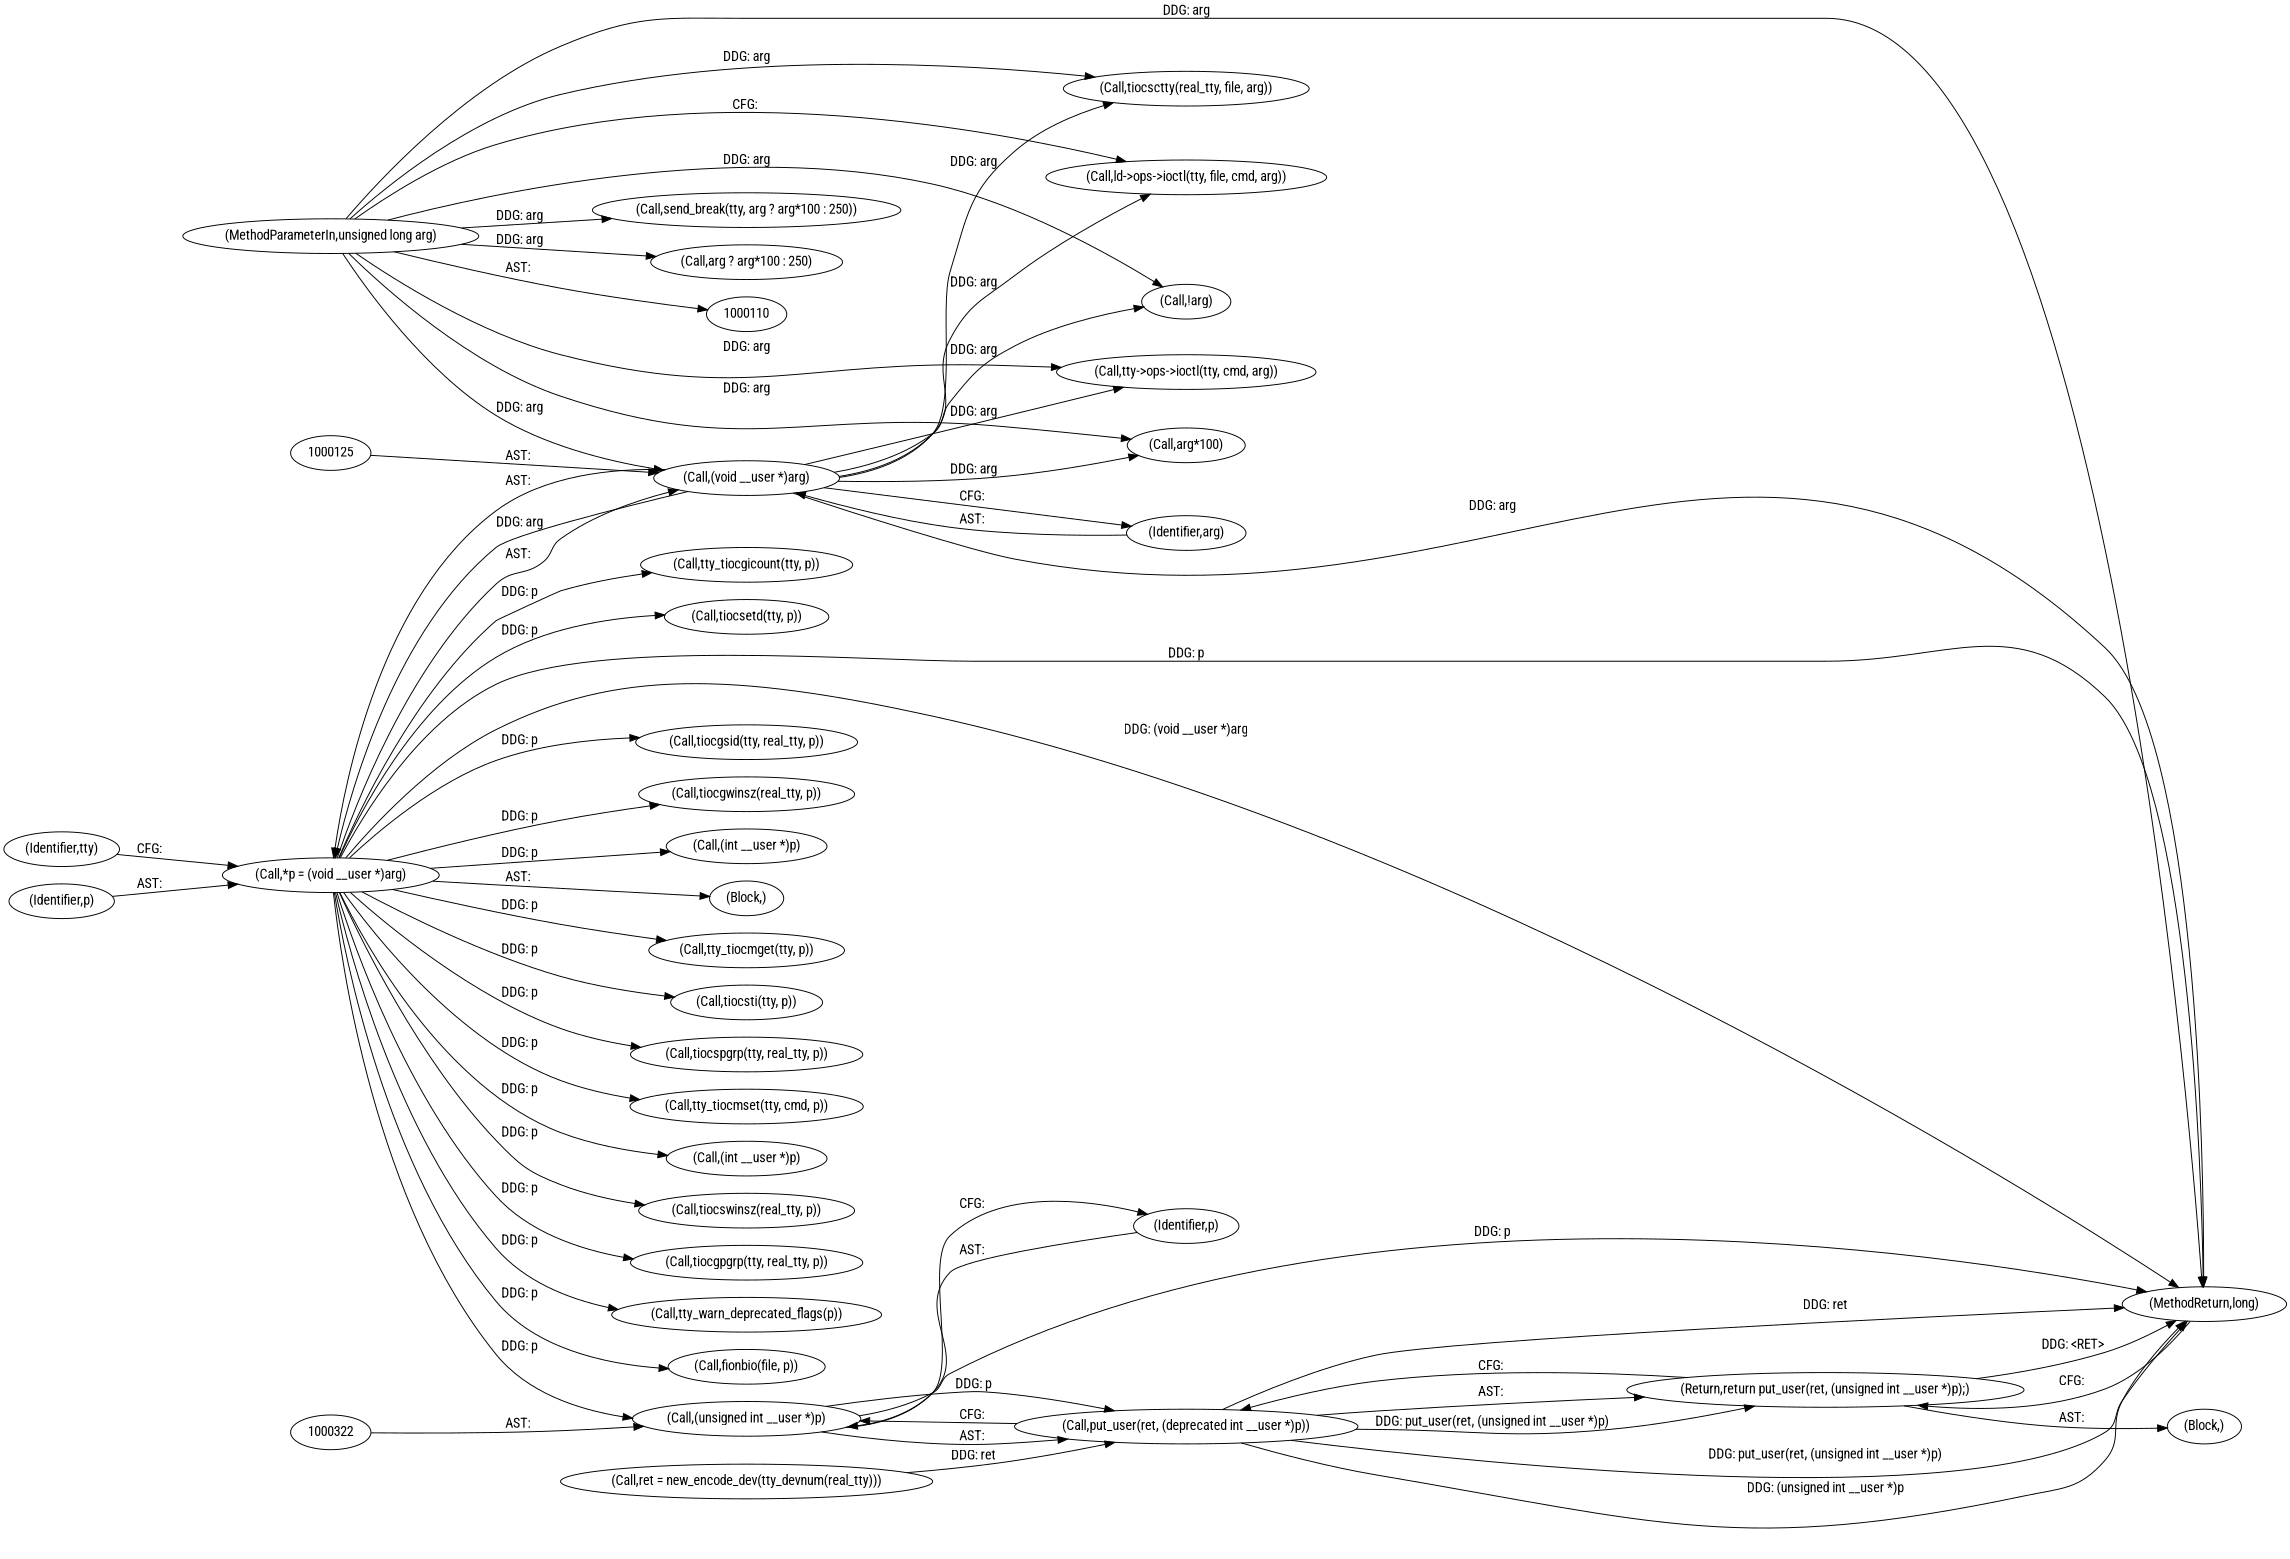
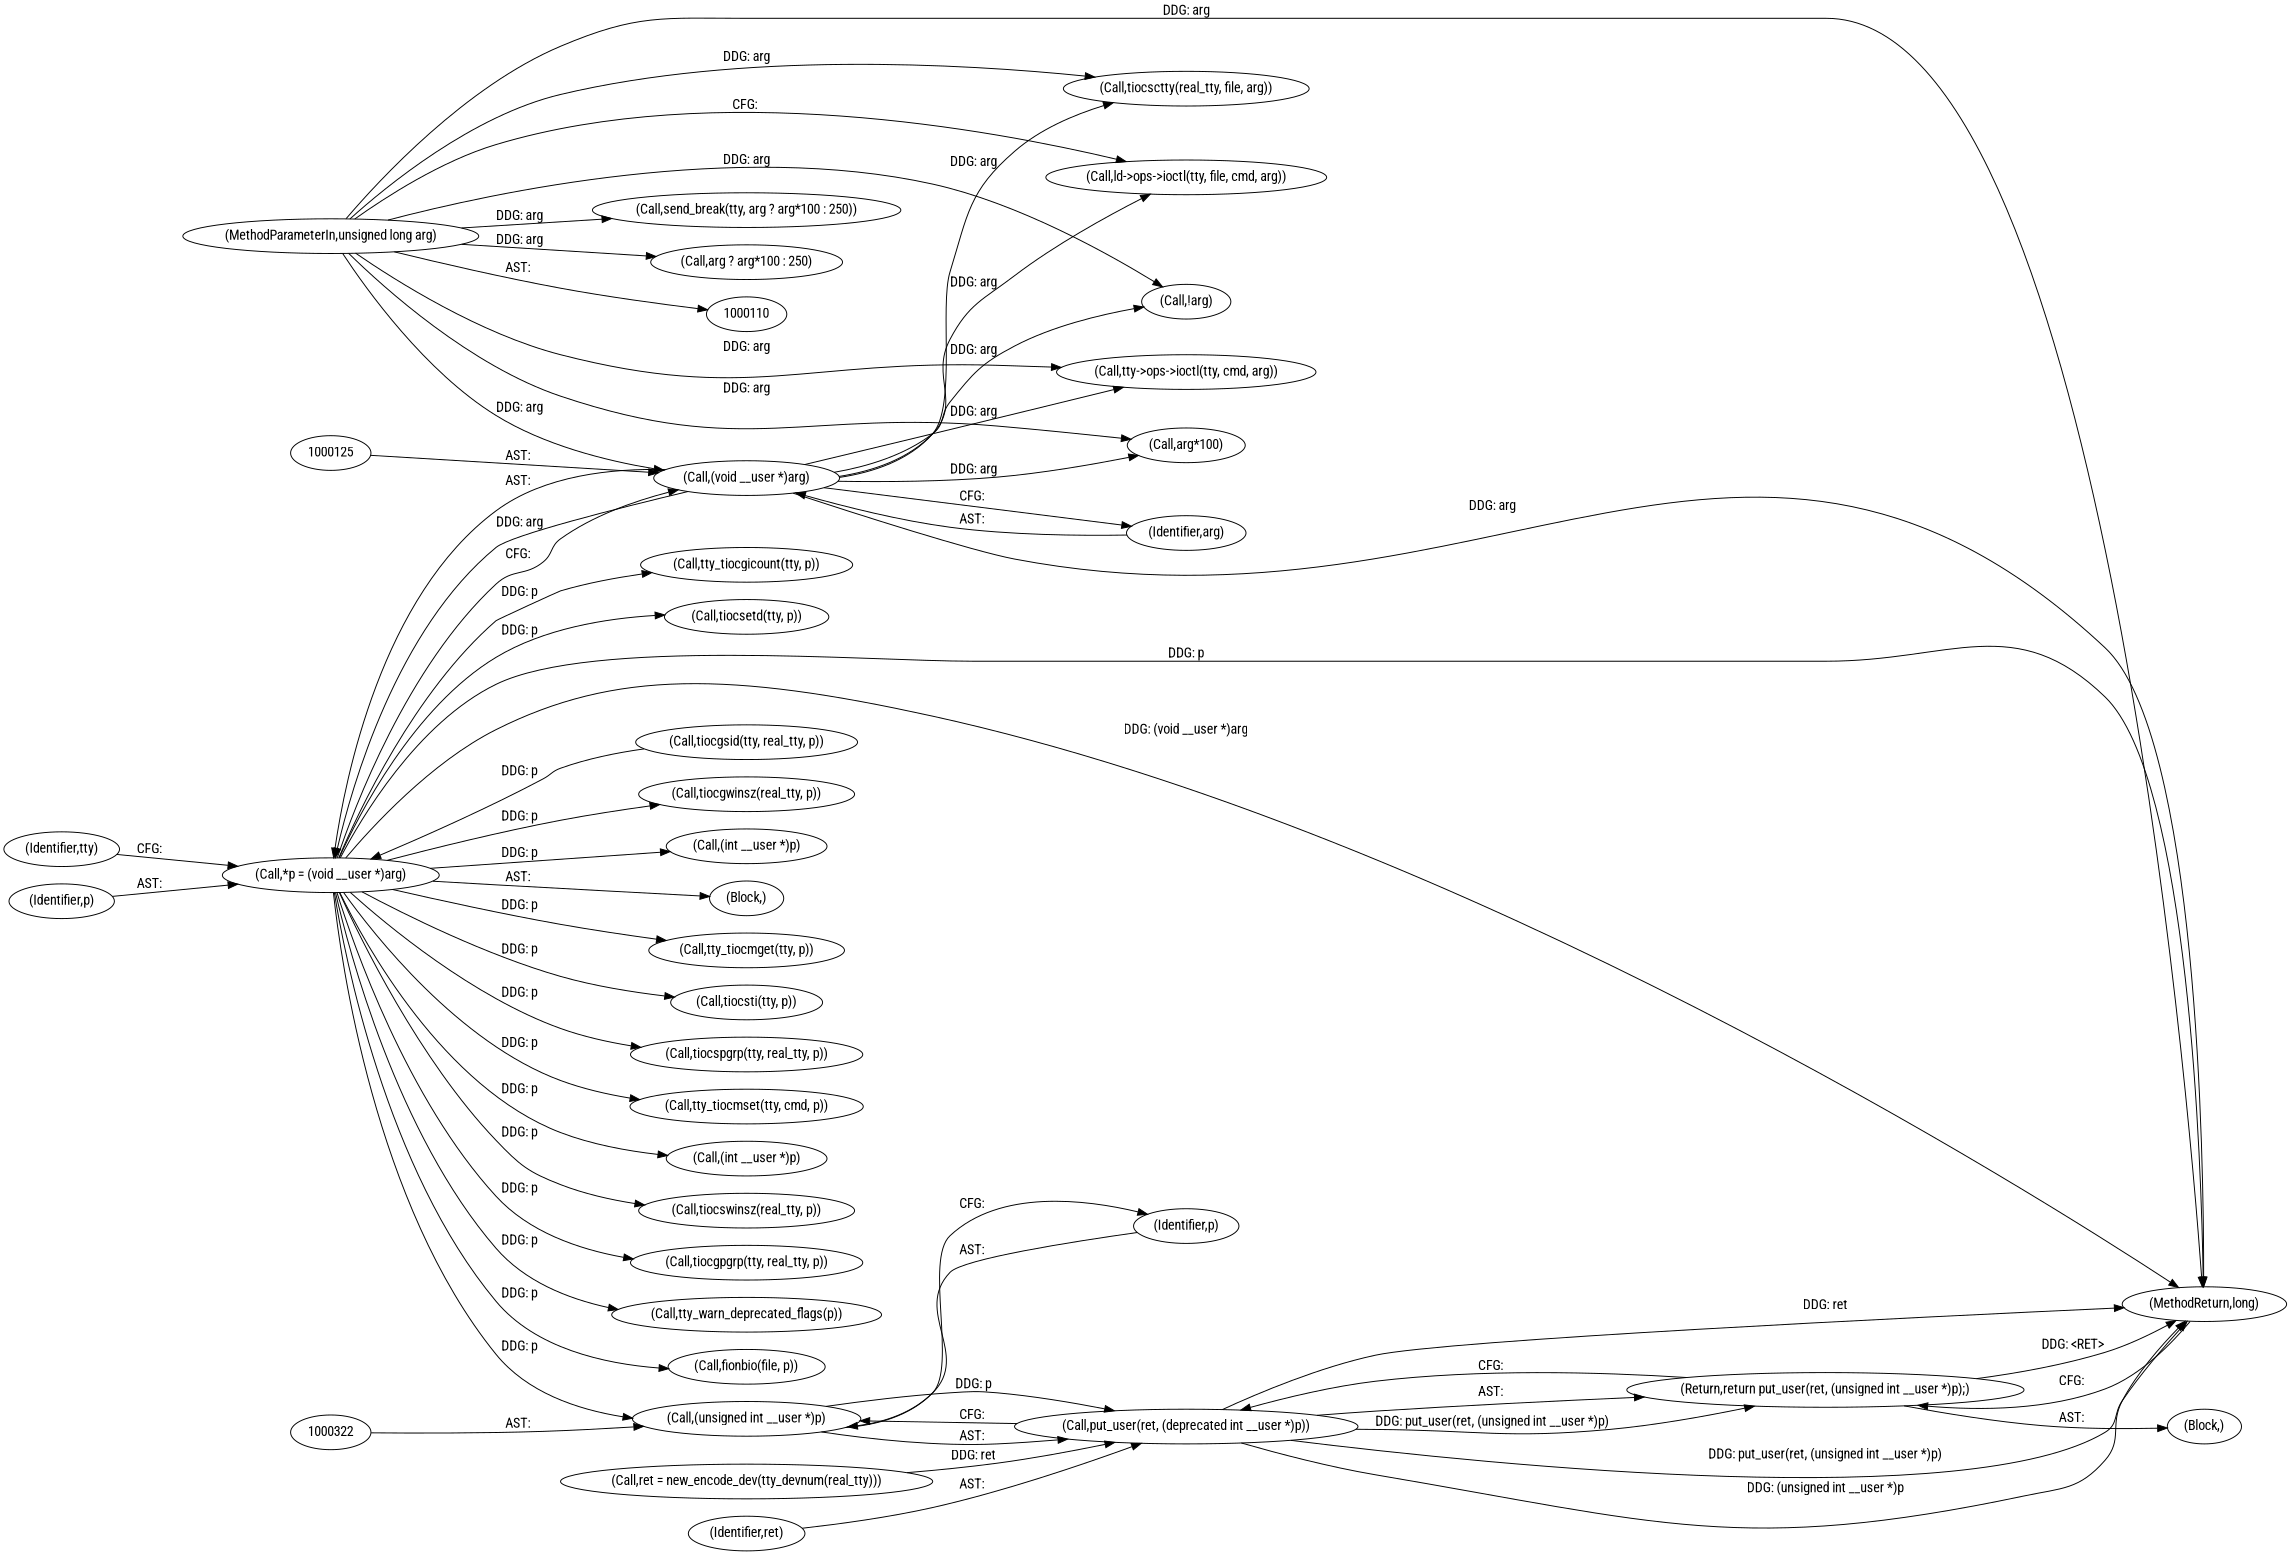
(520, 555) -> (520, 555)
(477, 768) -> (510, 796)
(1484, 1244) -> none
none -> (747, 1534)
